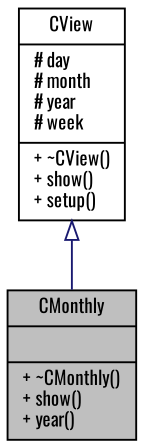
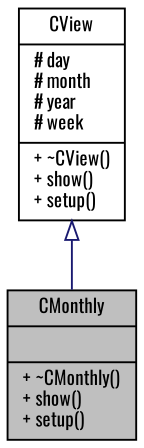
(49, 421) -> (54, 421)
